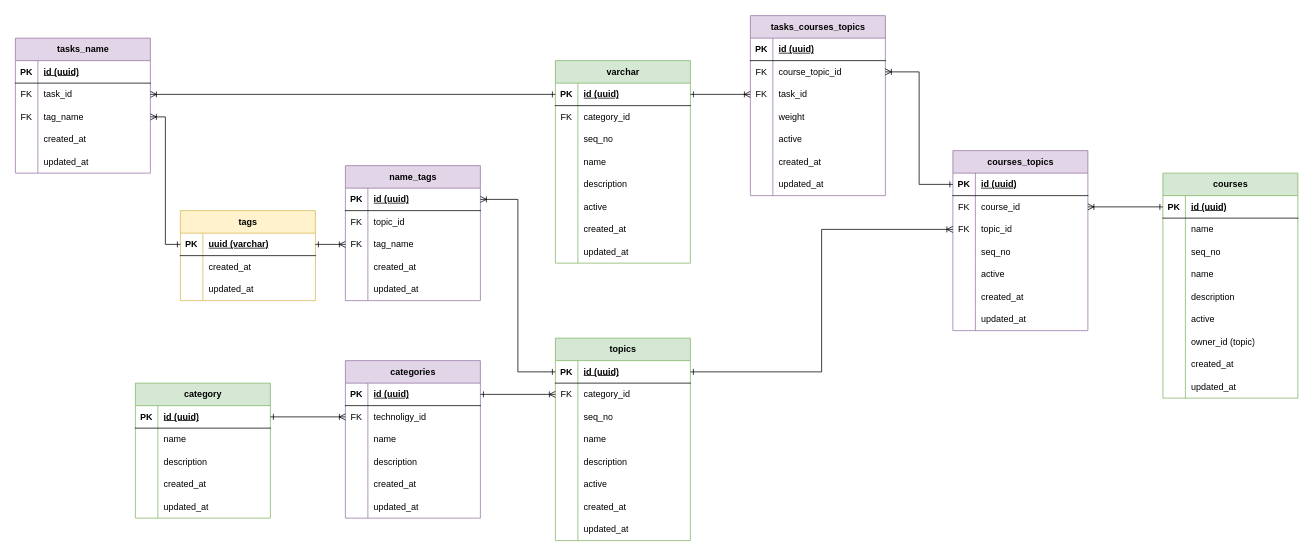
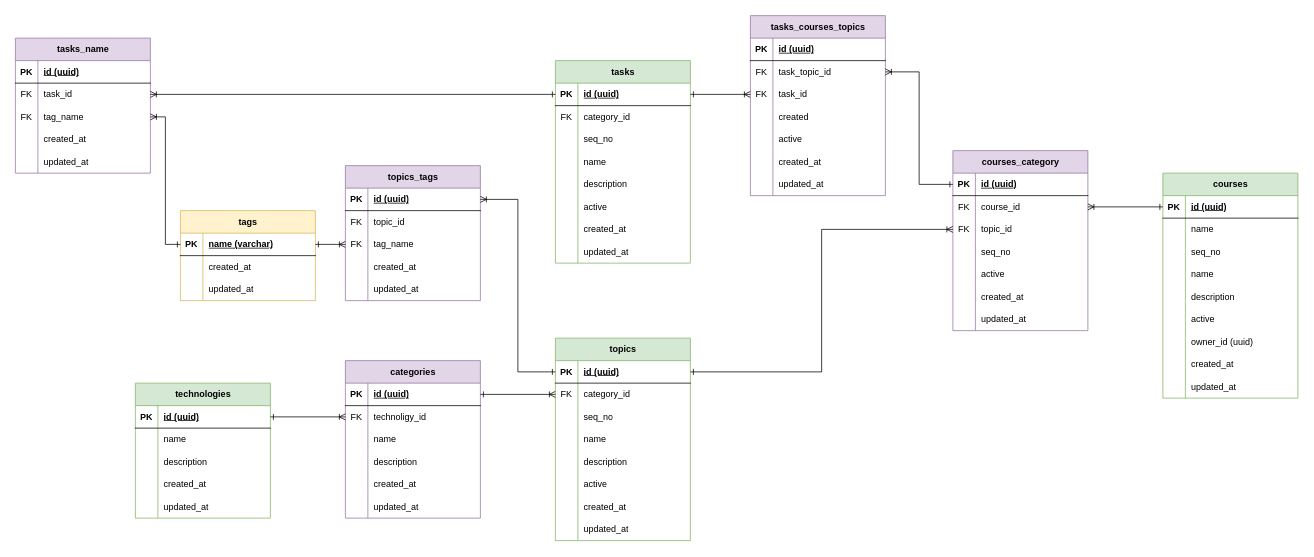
(623, 72) -> (623, 72)
(814, 72) -> (809, 72)
(793, 117) -> (797, 117)
(1021, 162) -> (1021, 162)
(413, 177) -> (413, 177)
(243, 244) -> (244, 244)
(1228, 342) -> (1226, 342)
(203, 394) -> (203, 394)
